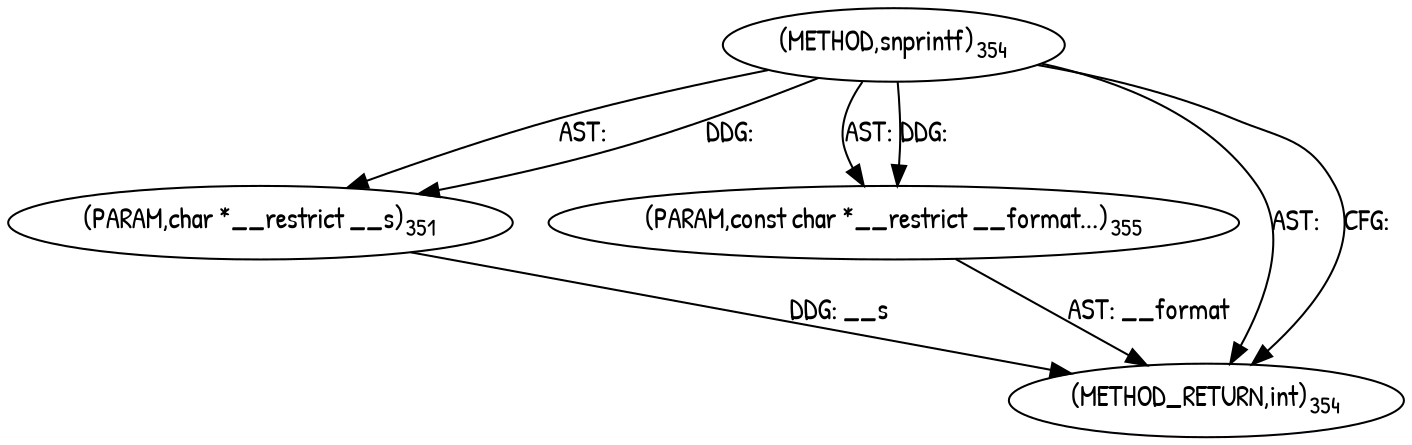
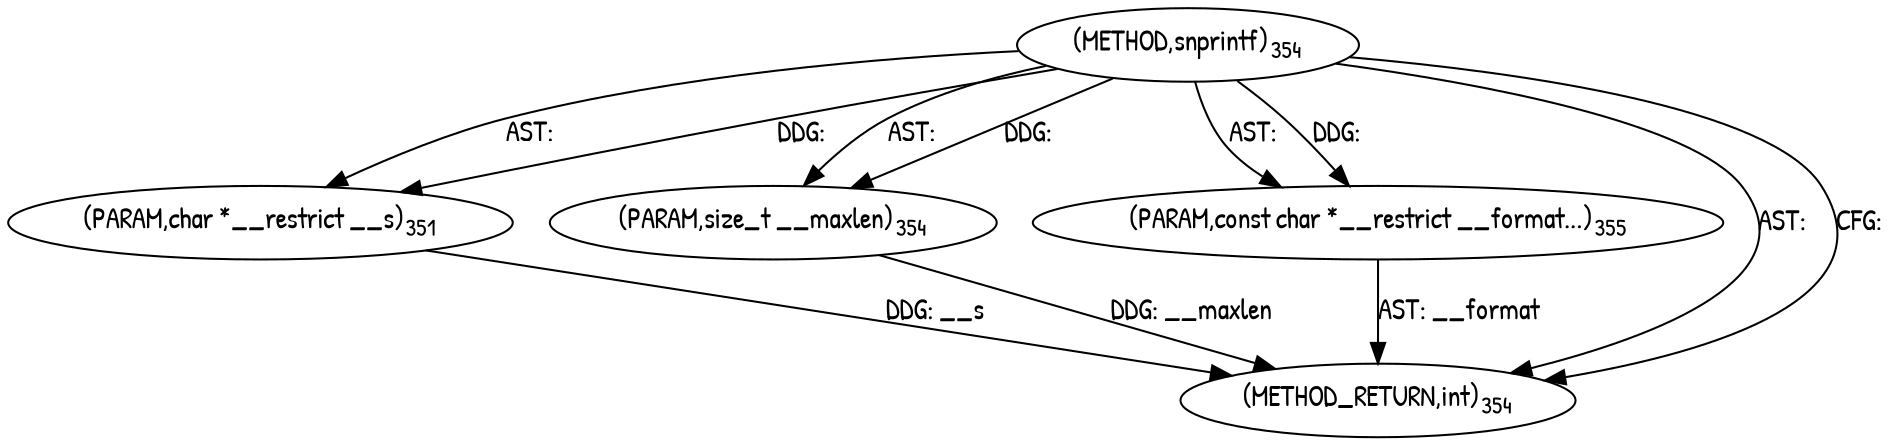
none -> (773, 223)
